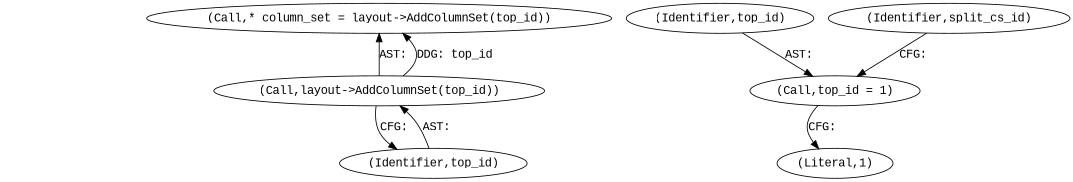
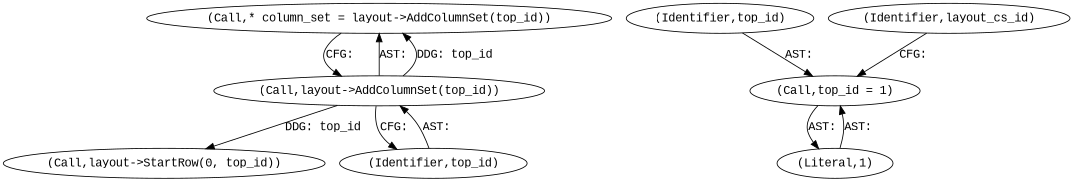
(949, 18) -> (949, 18)
none -> (325, 51)
(826, 127) -> (826, 127)
none -> (844, 131)
none -> (164, 163)
